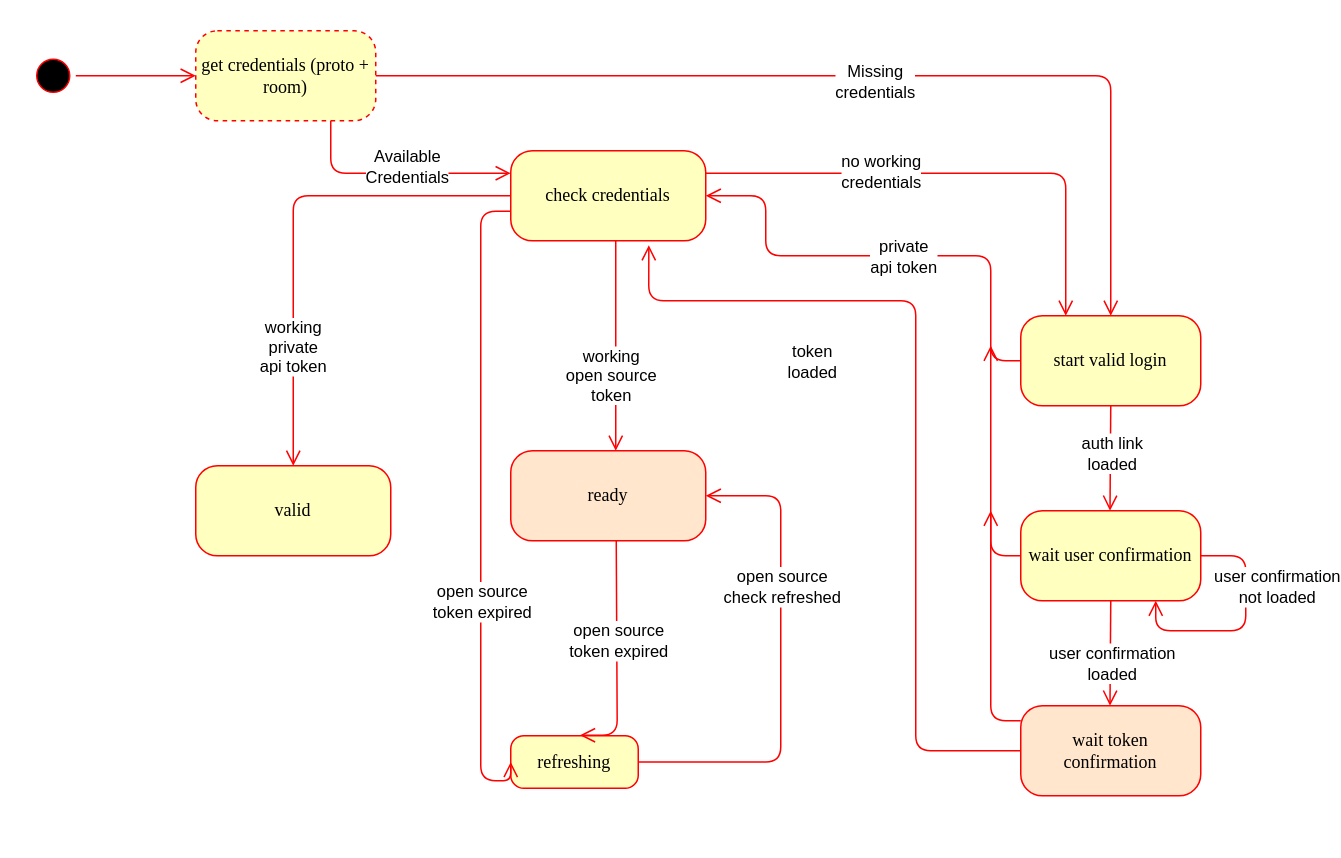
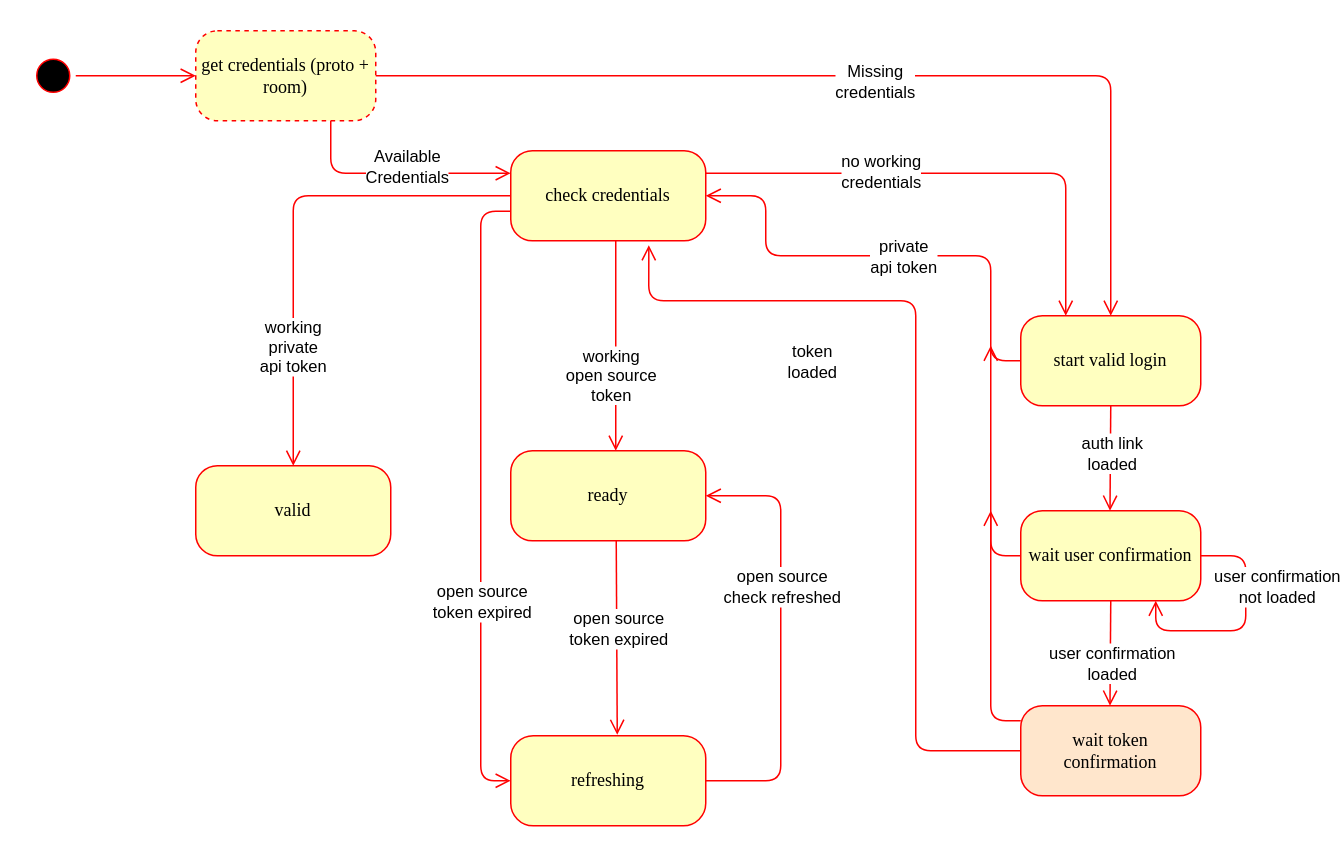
(608, 496) -> (608, 496)
(575, 762) -> (608, 781)
